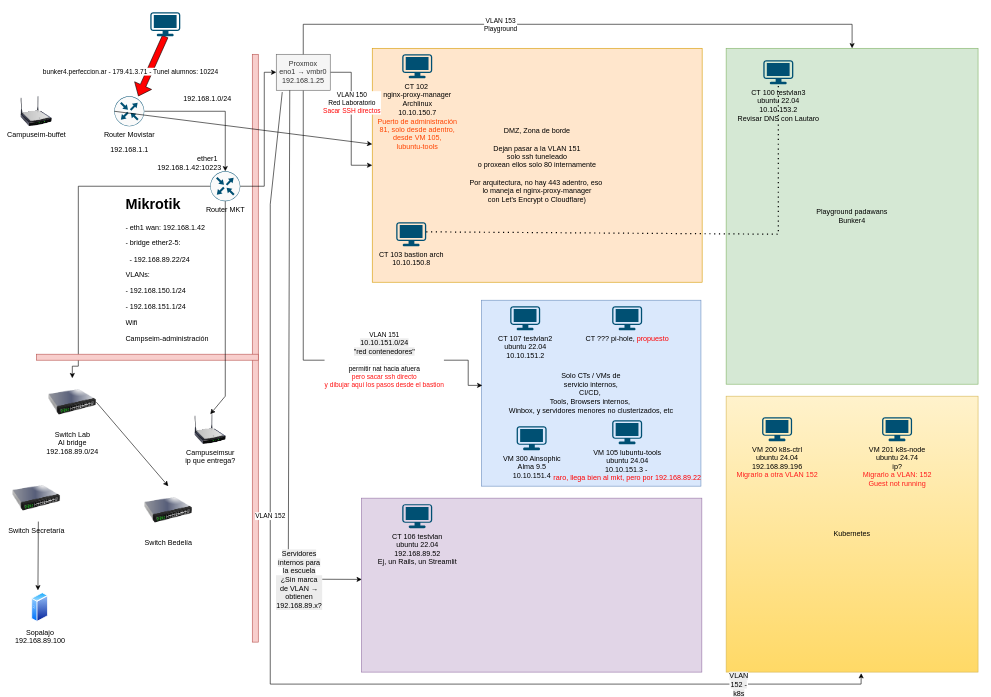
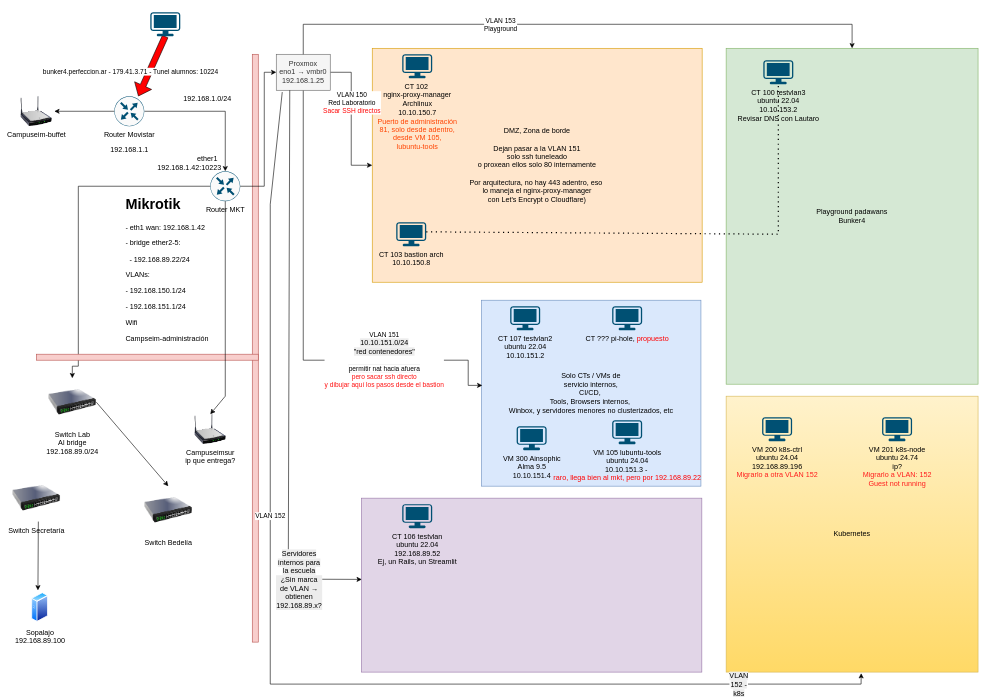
(240, 127) -> (59, 111)
